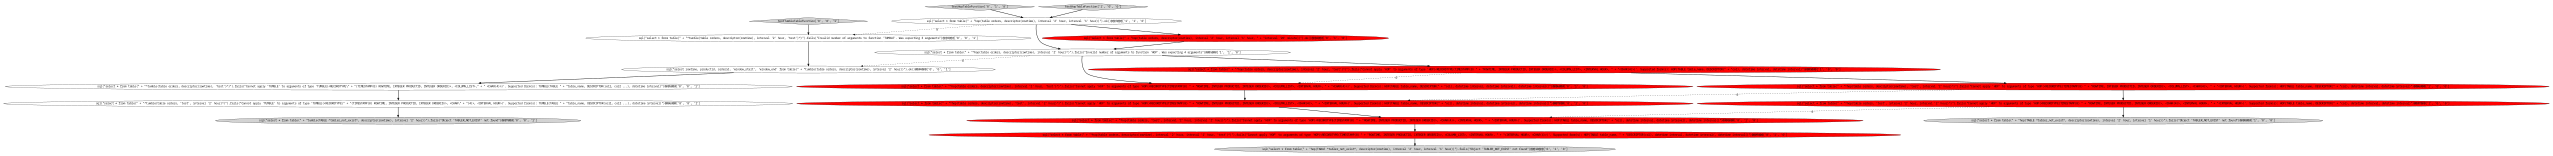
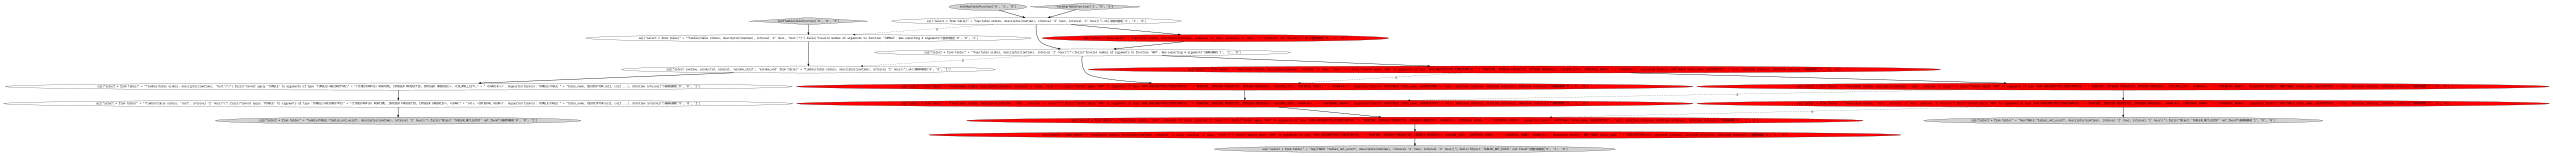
(980, 7) -> (988, 7)
